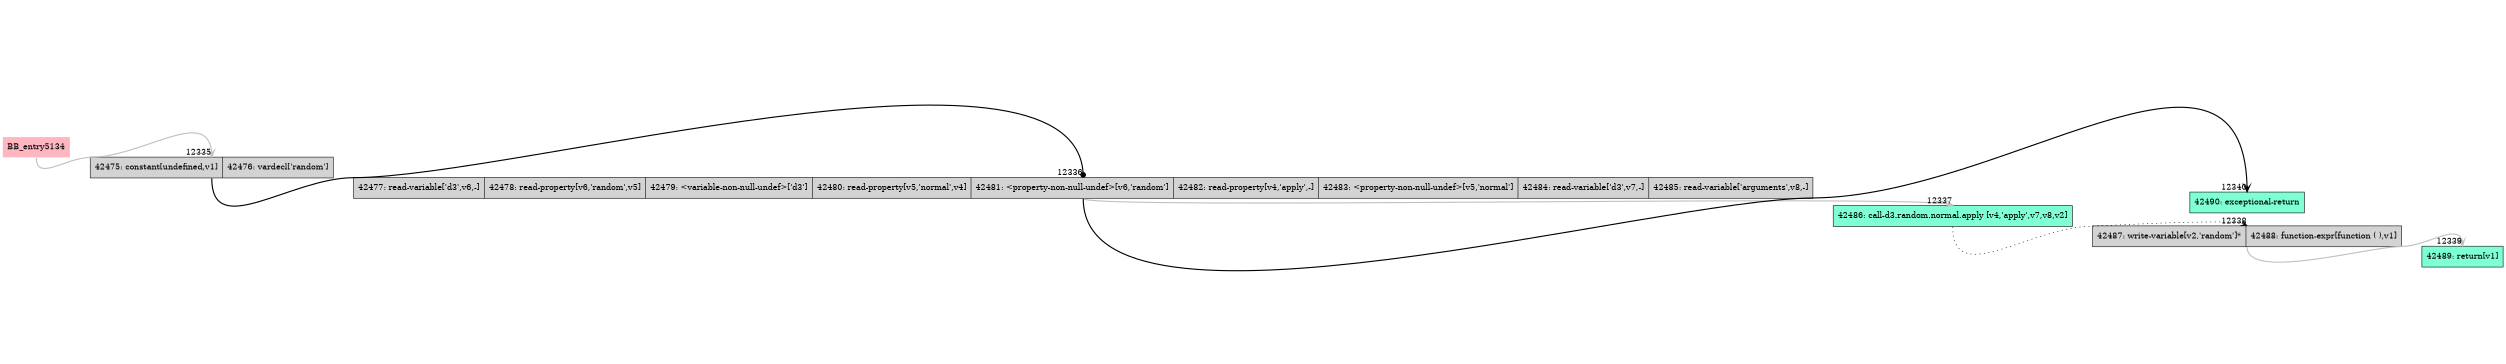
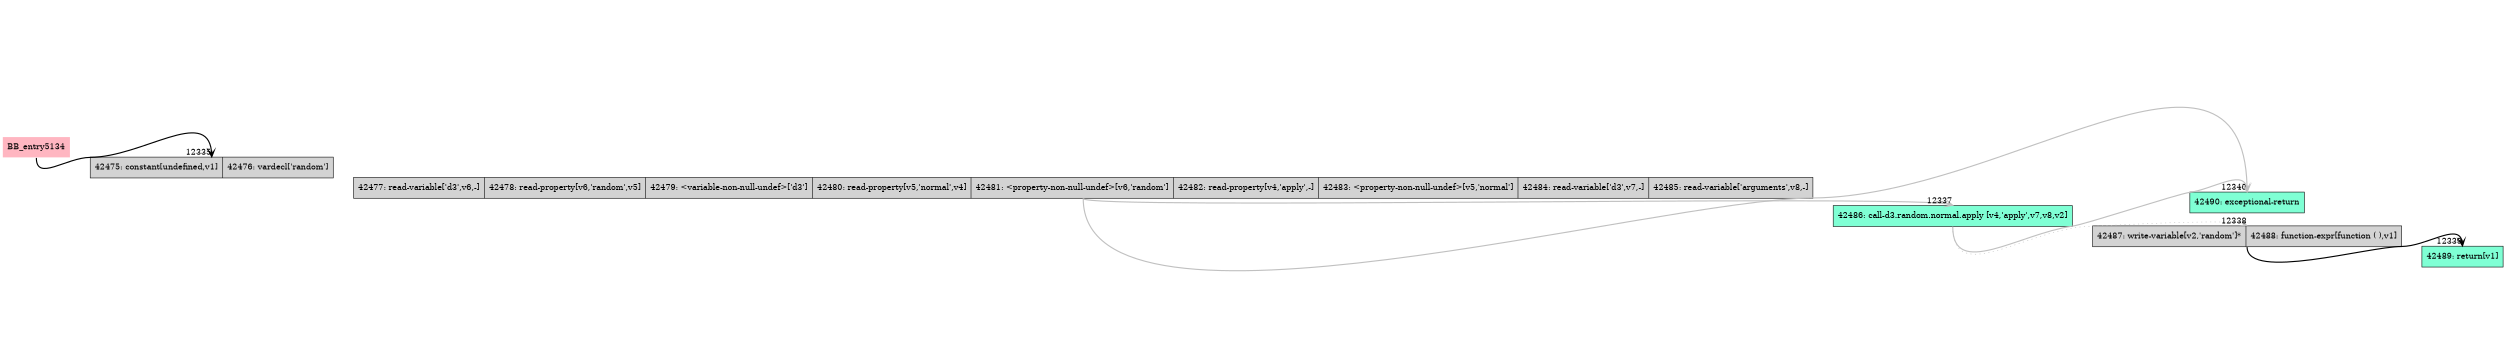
(649, 136) -> none
(126, 151) -> (126, 151)
(1679, 214) -> (1679, 214)
none -> (2094, 221)
(2087, 227) -> (2087, 227)
(2353, 253) -> (2353, 253)
